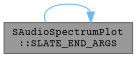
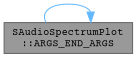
(68, 38) -> (68, 38)
